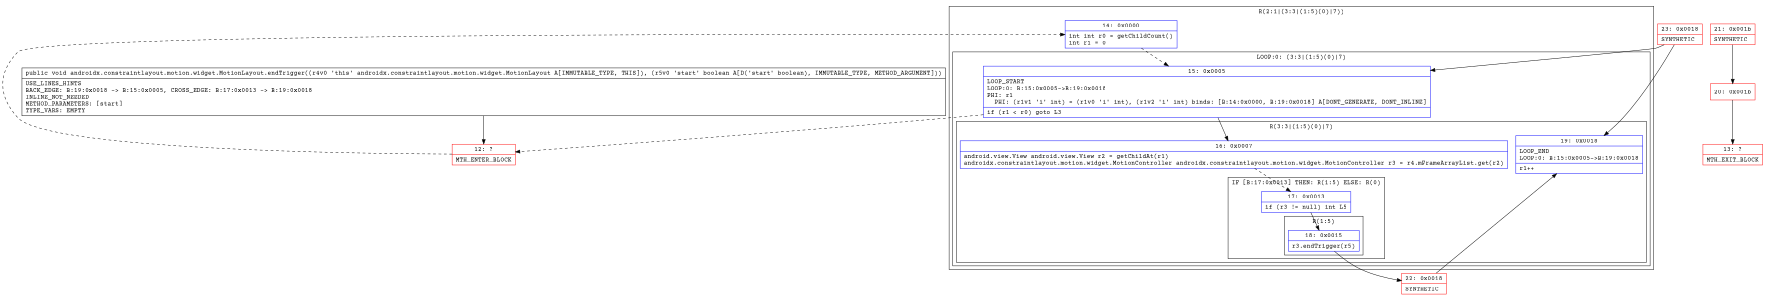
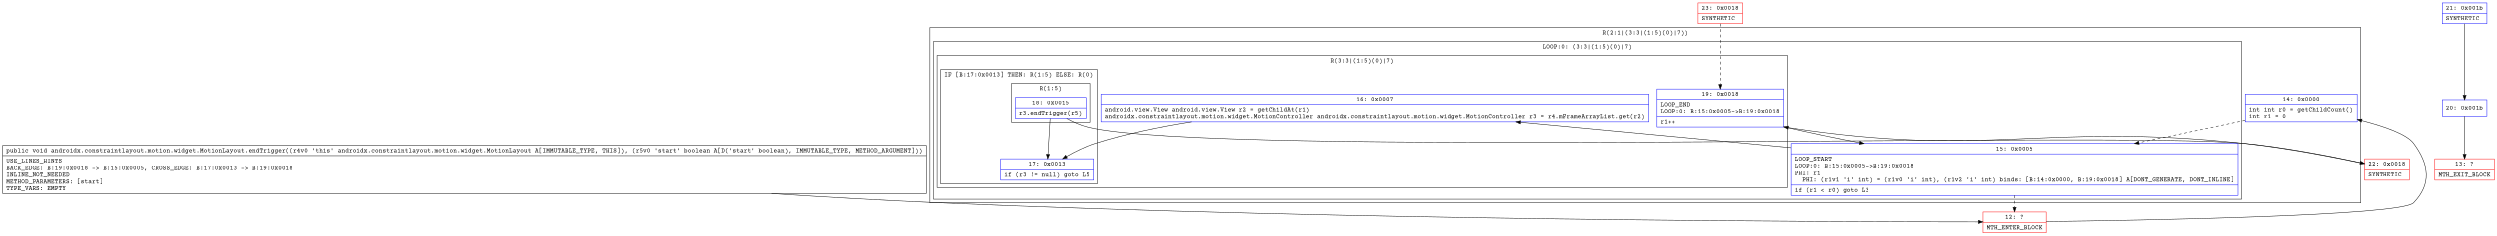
(1733, 34) -> (2465, 13)
(283, 38) -> (2292, 215)
(1550, 59) -> (1822, 135)
(1644, 91) -> (1720, 53)
(1733, 92) -> (2465, 108)
(1273, 180) -> (1128, 135)
(1306, 207) -> (1047, 174)
(1314, 219) -> (1049, 136)
